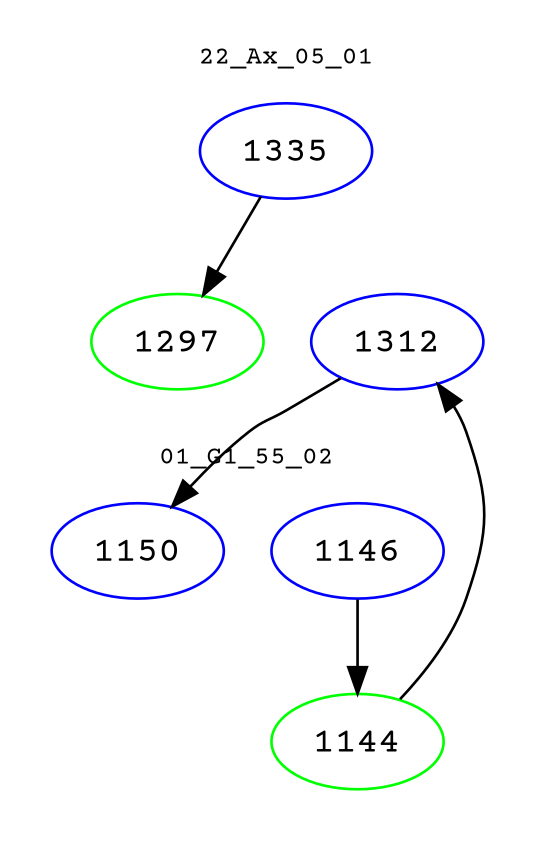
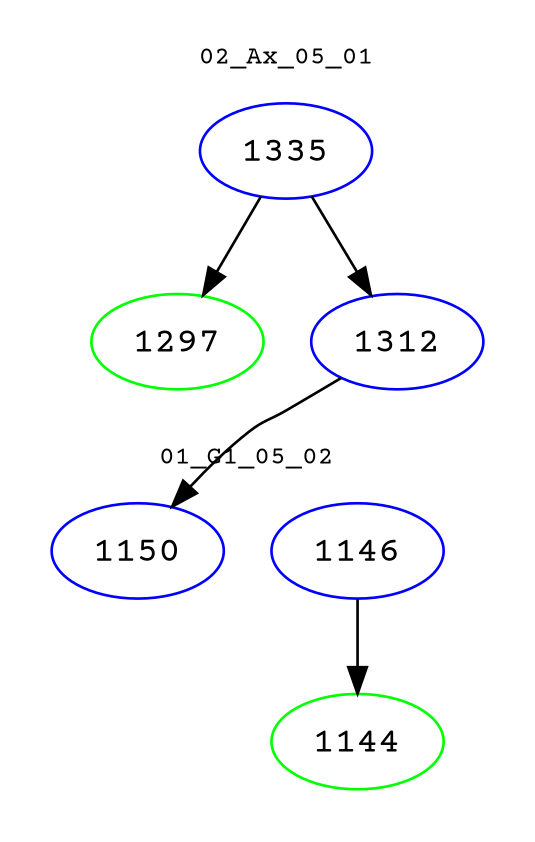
(287, 57) -> (287, 57)
(248, 457) -> (248, 457)
(480, 553) -> (334, 234)
